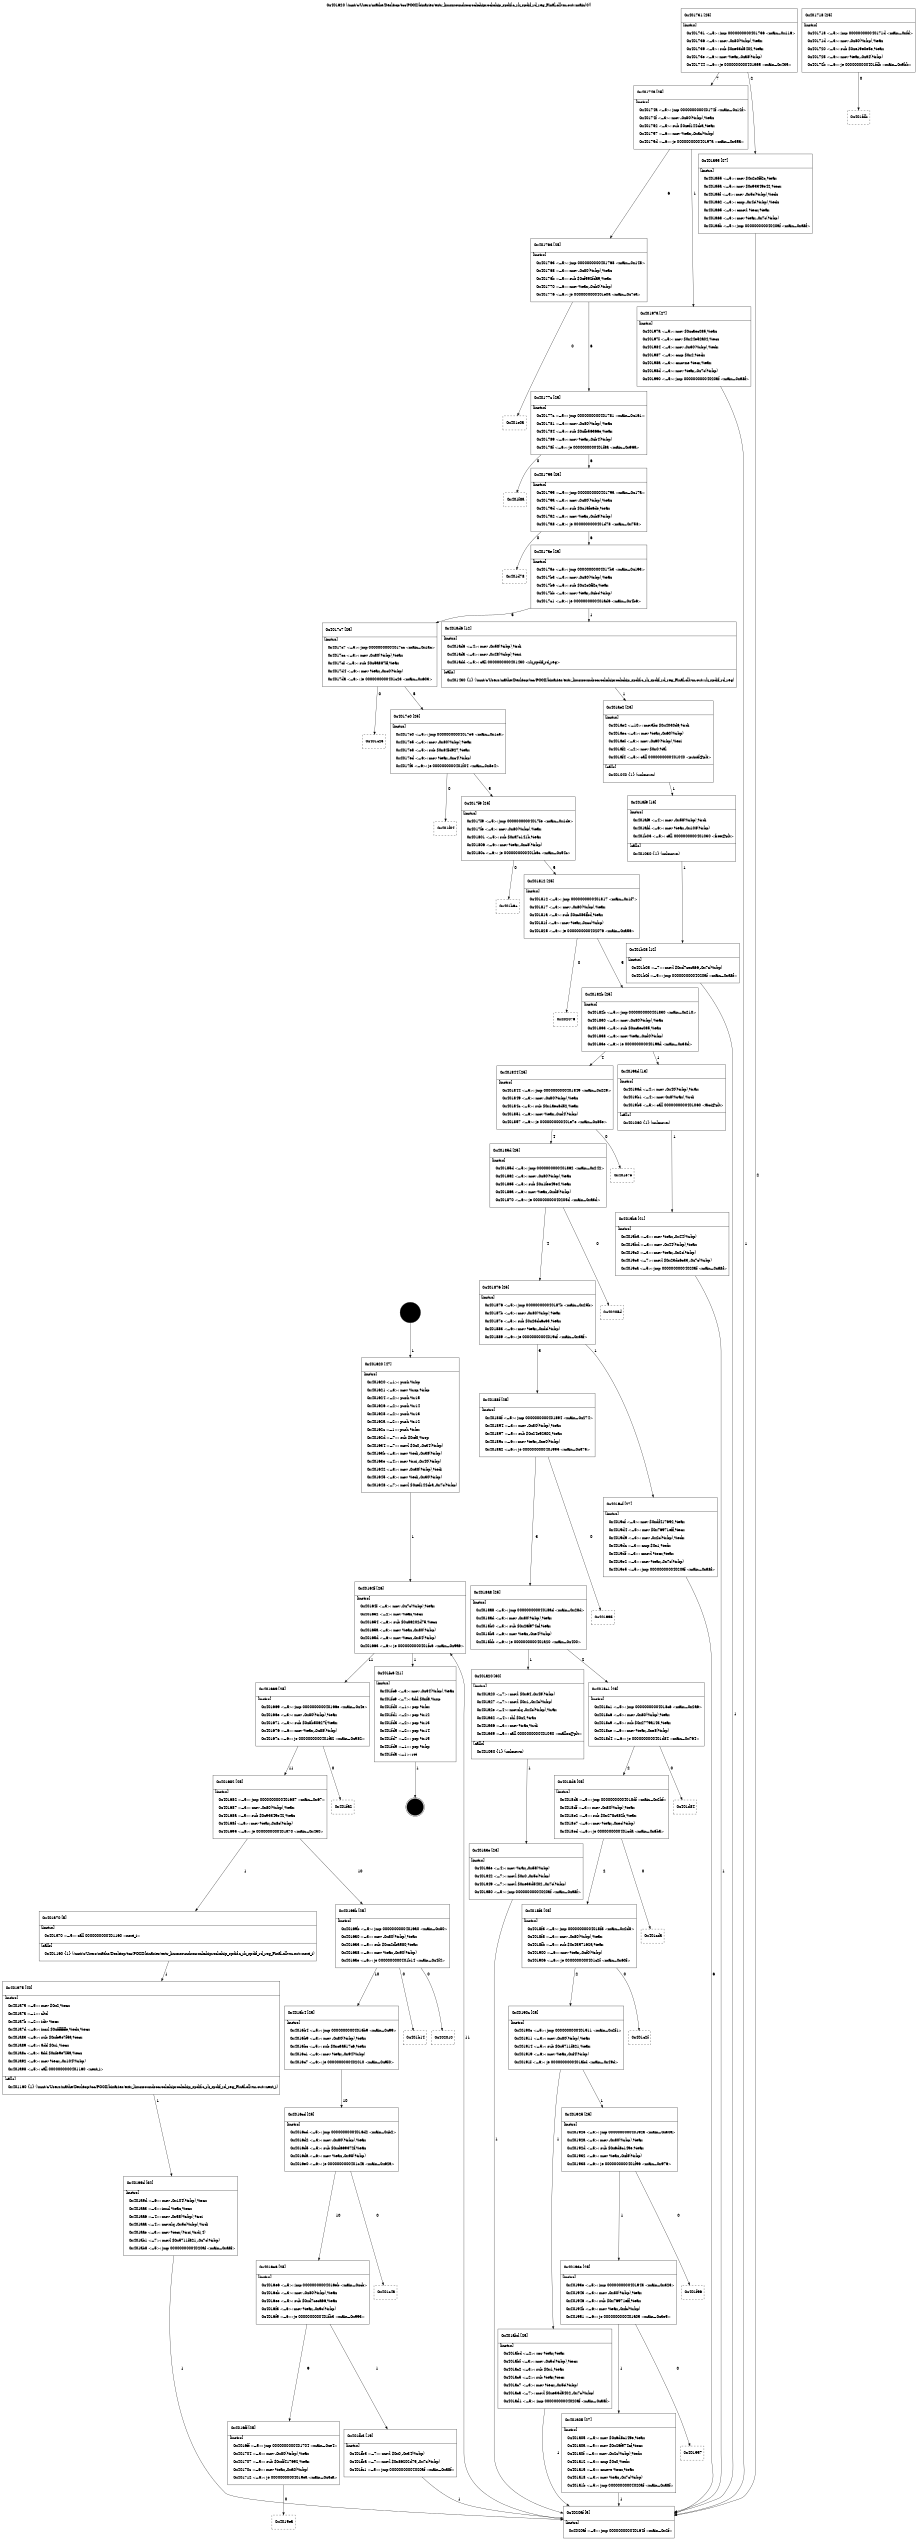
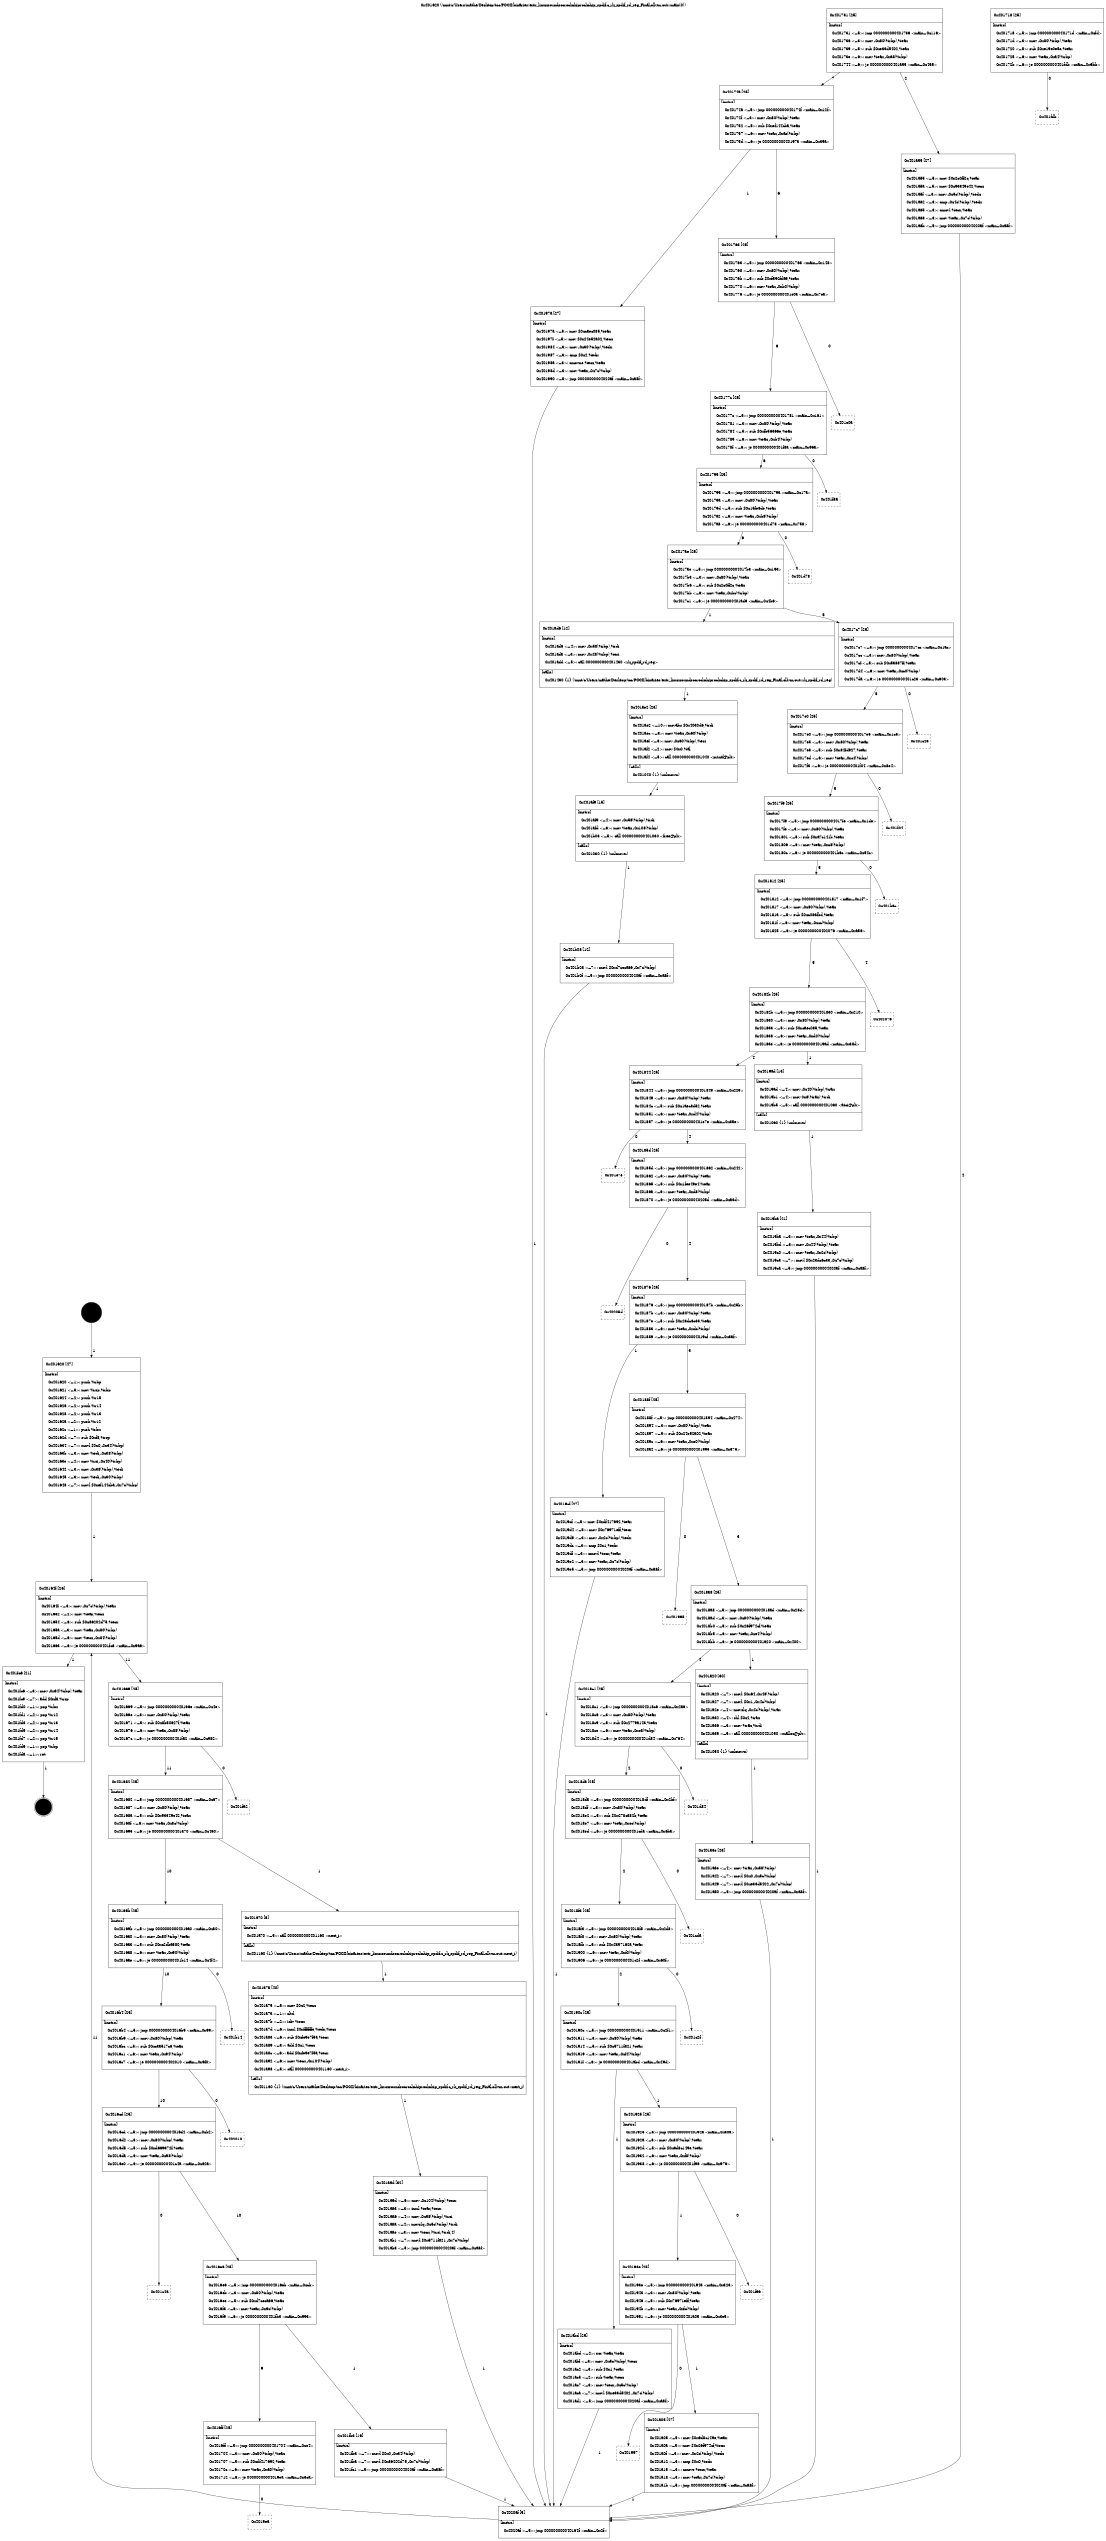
(578, 963) -> (866, 963)
(713, 1975) -> (556, 1975)
(435, 1997) -> (212, 2098)
